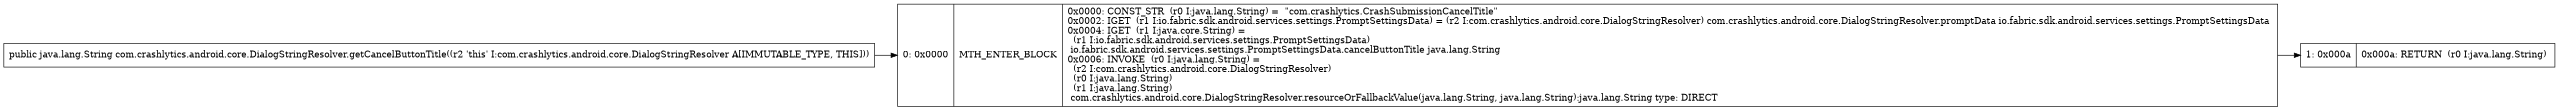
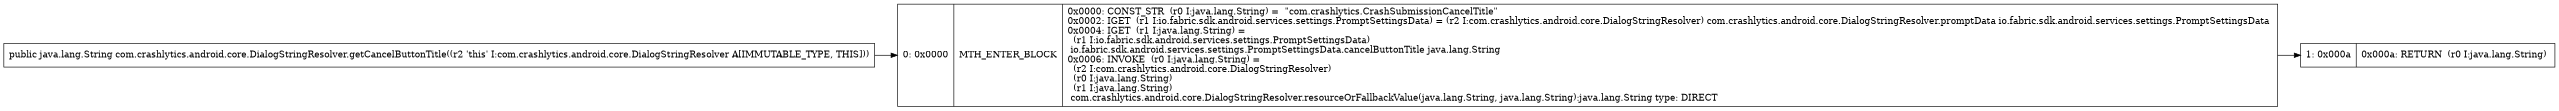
(1158, 31) -> (1158, 31)
